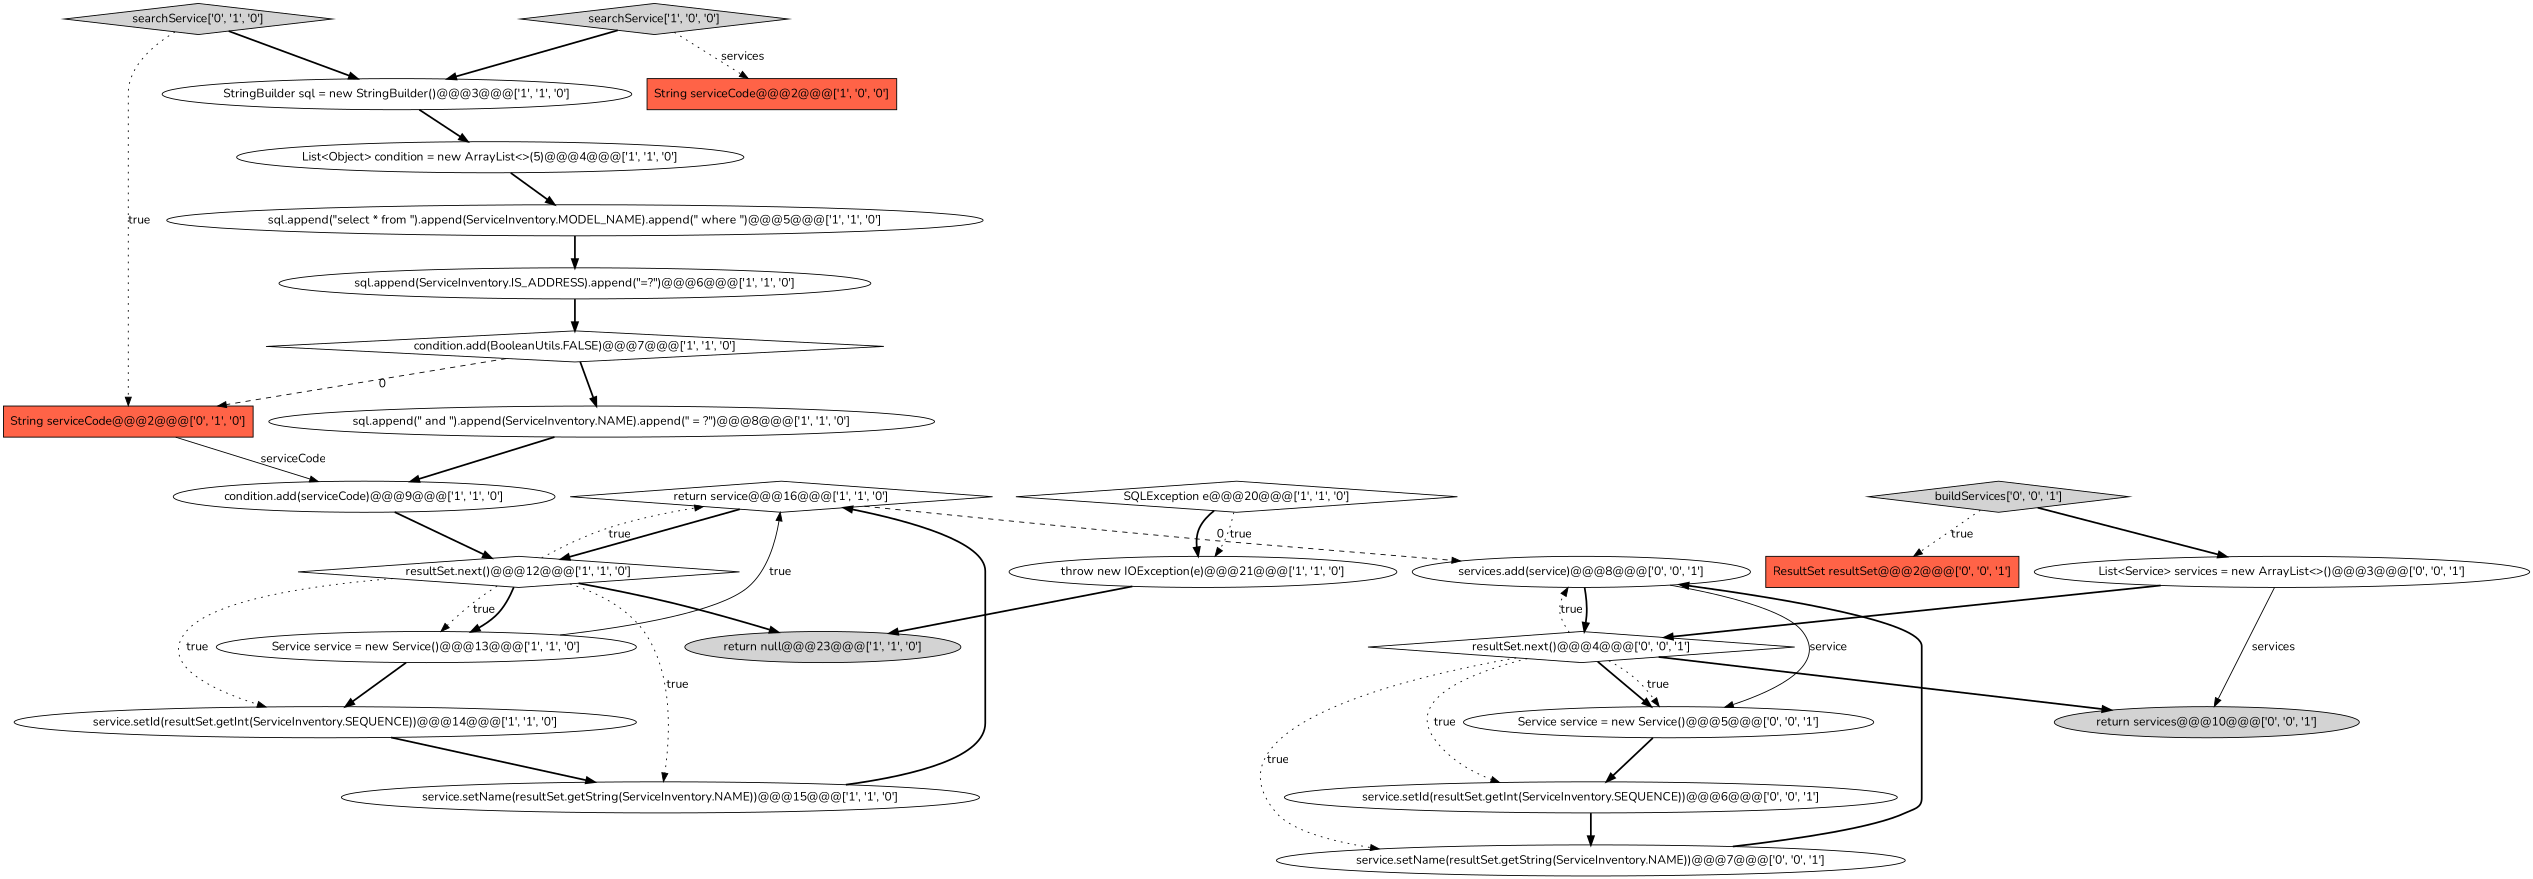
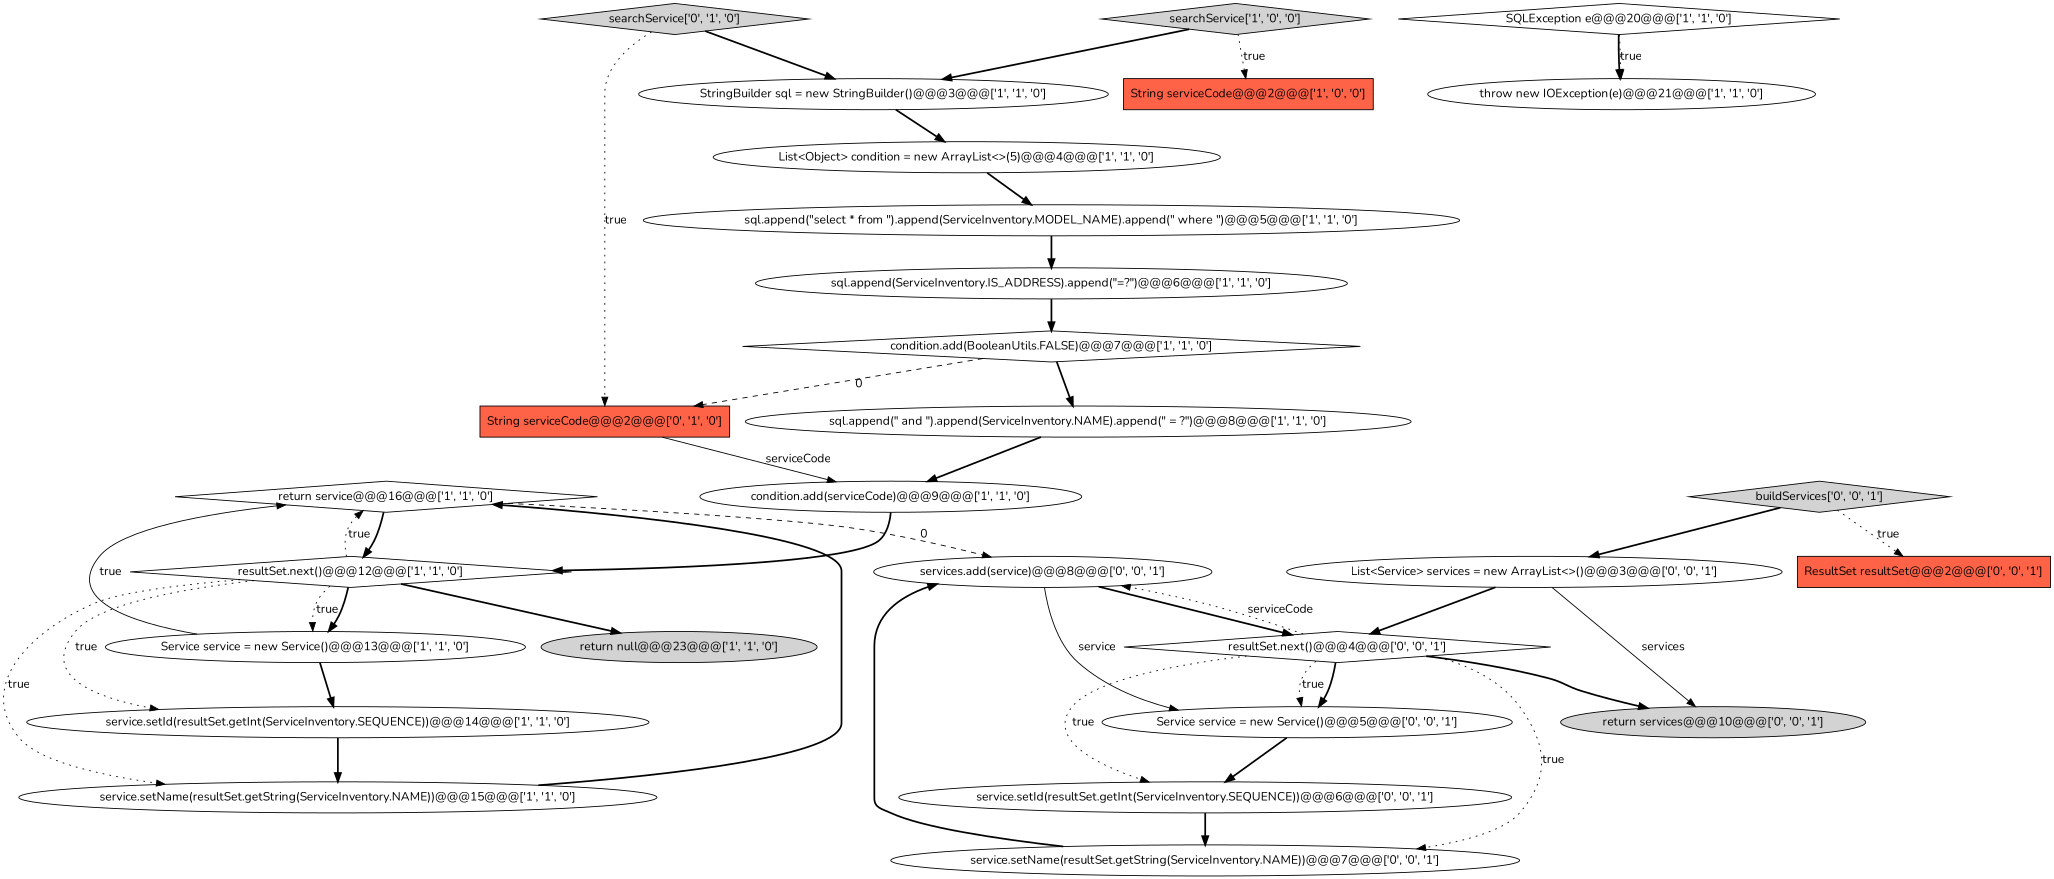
(743, 57) -> (1254, 57)
(1015, 609) -> none
(1572, 609) -> (1280, 609)
